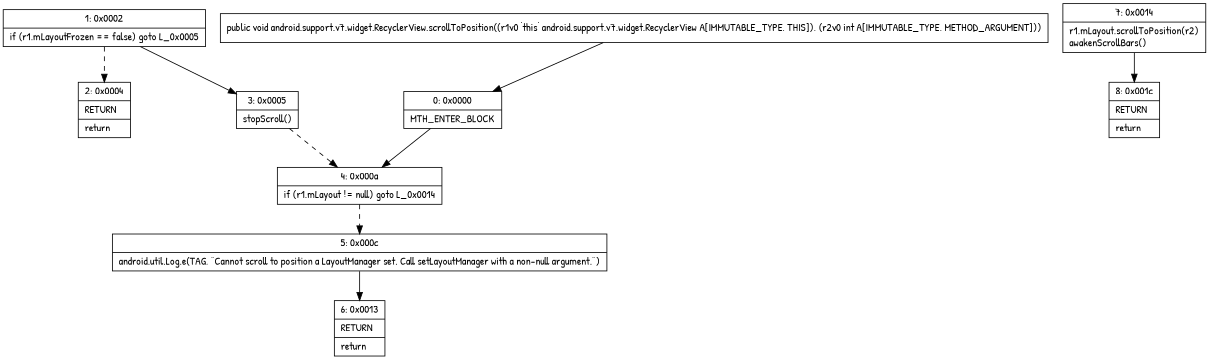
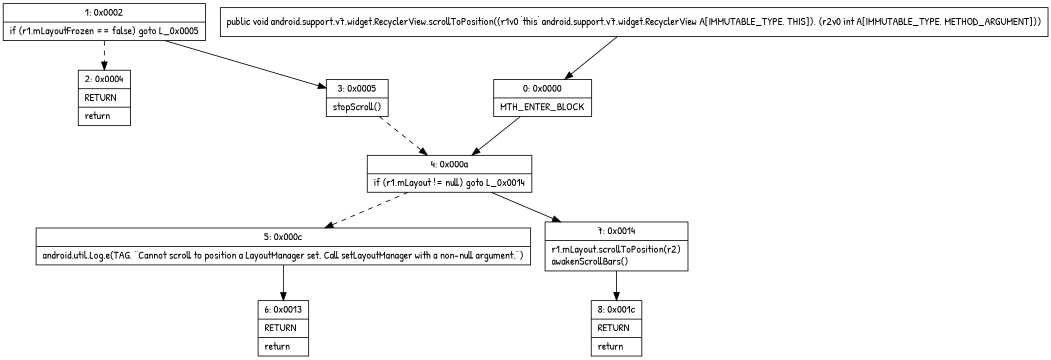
none -> (522, 205)
